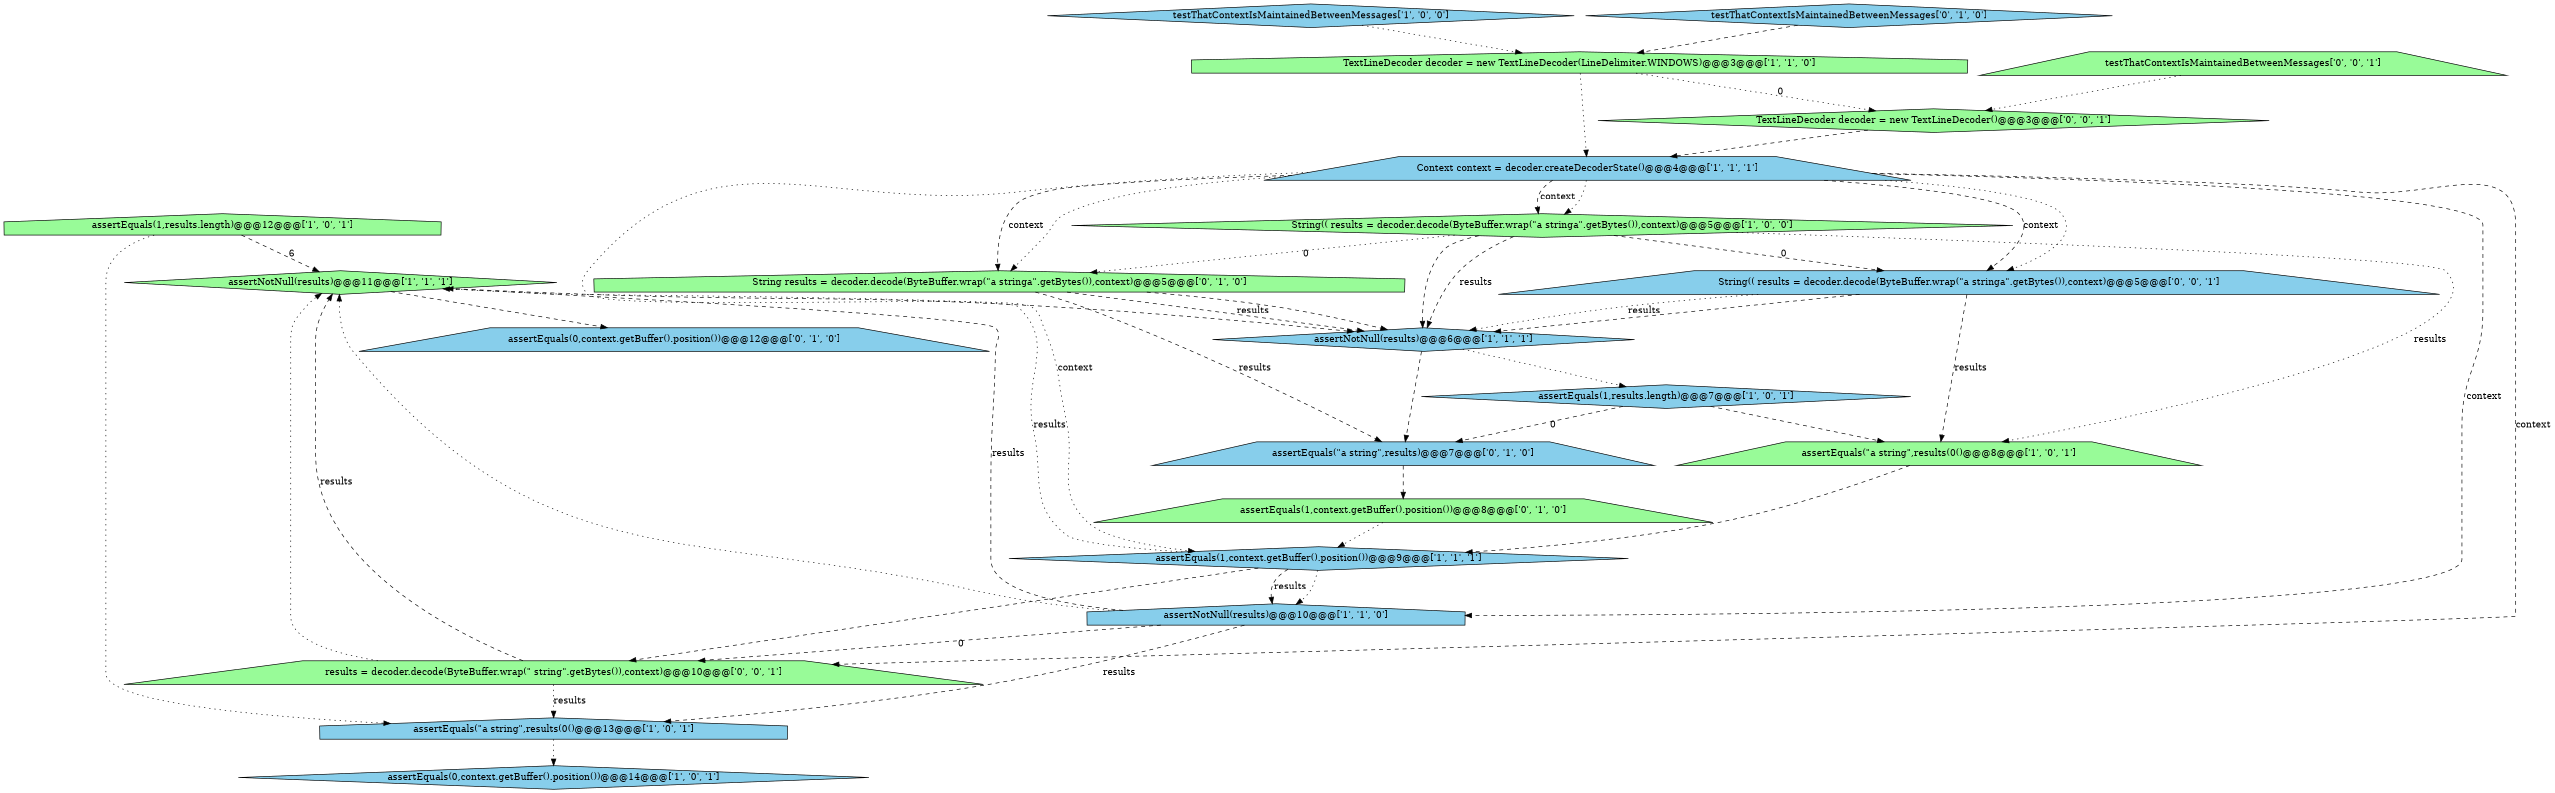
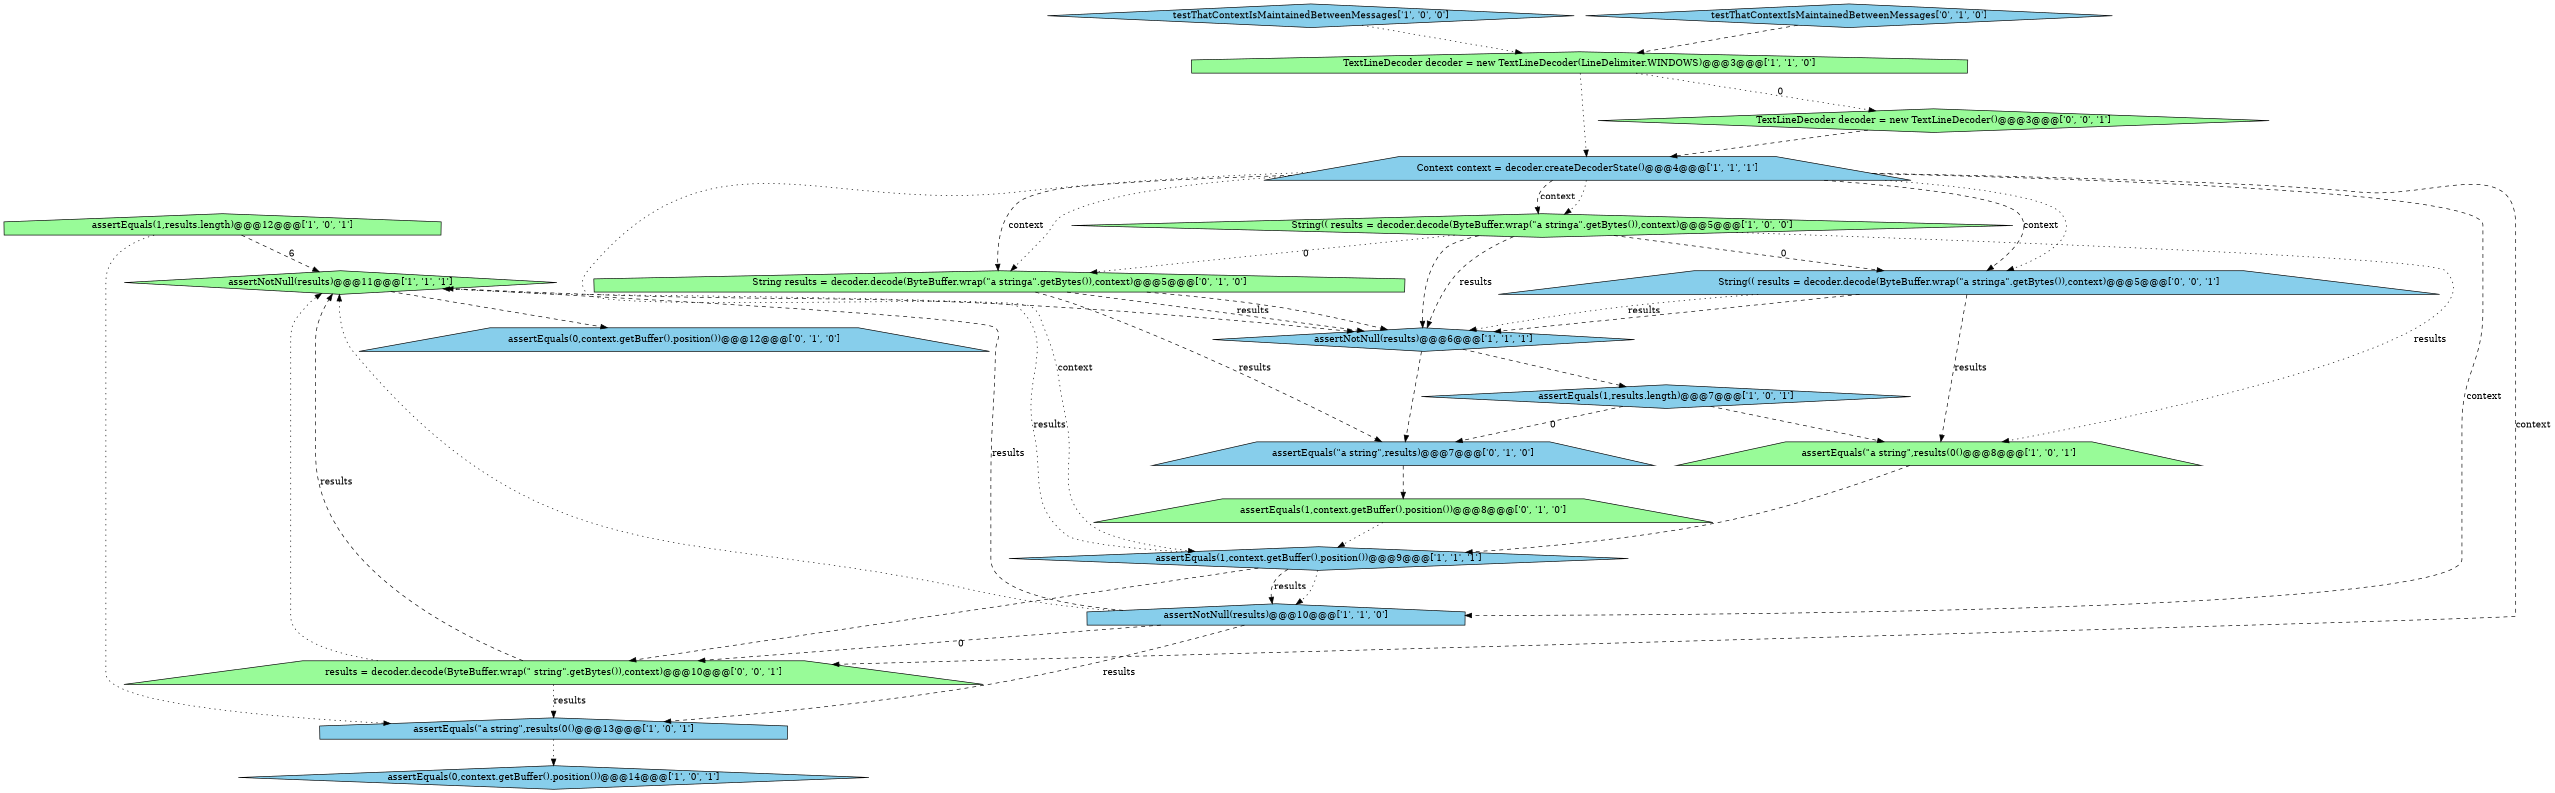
(2243, 64) -> none
(1541, 367) -> (1541, 367)
